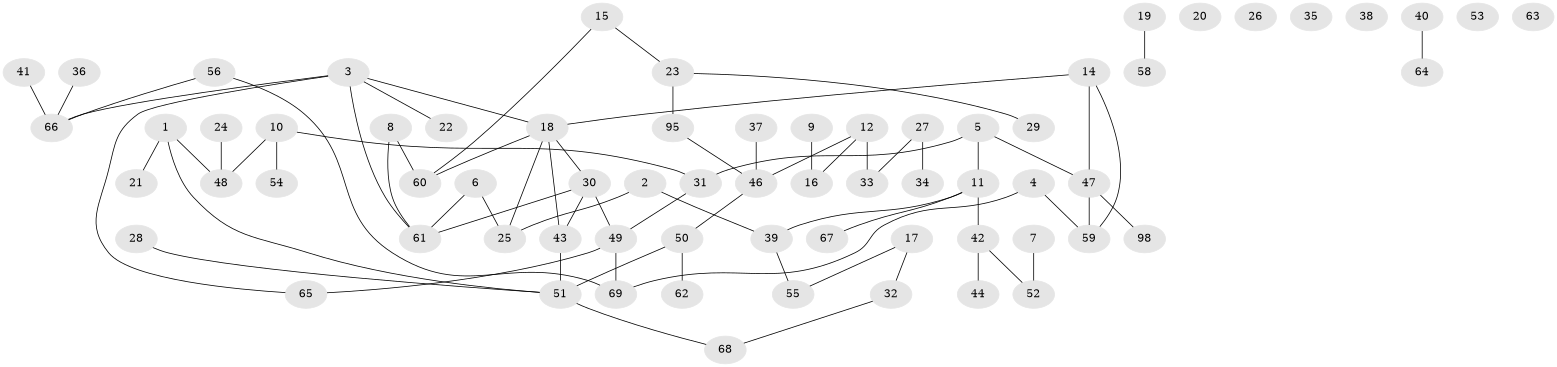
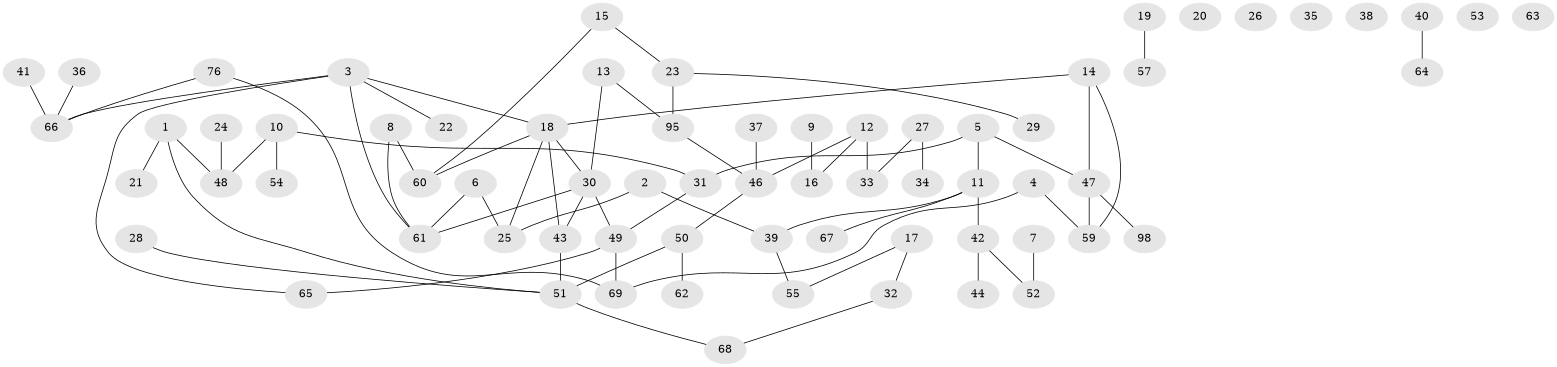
(214, 72) -> (214, 72)
none -> (604, 72)
(1145, 72) -> (1145, 72)
